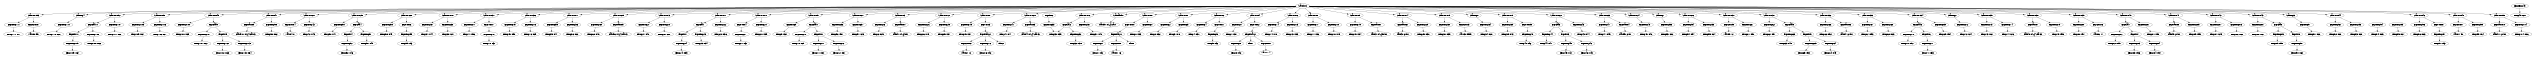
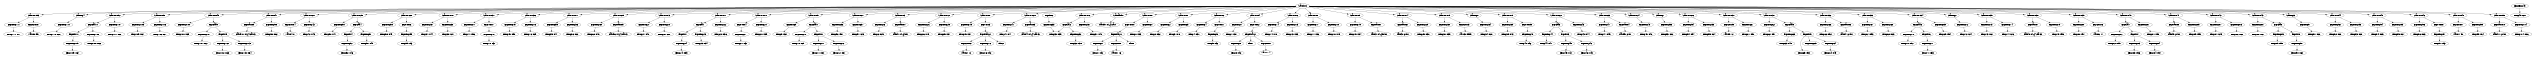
none -> (2377, 15)
(1808, 48) -> (1801, 42)
